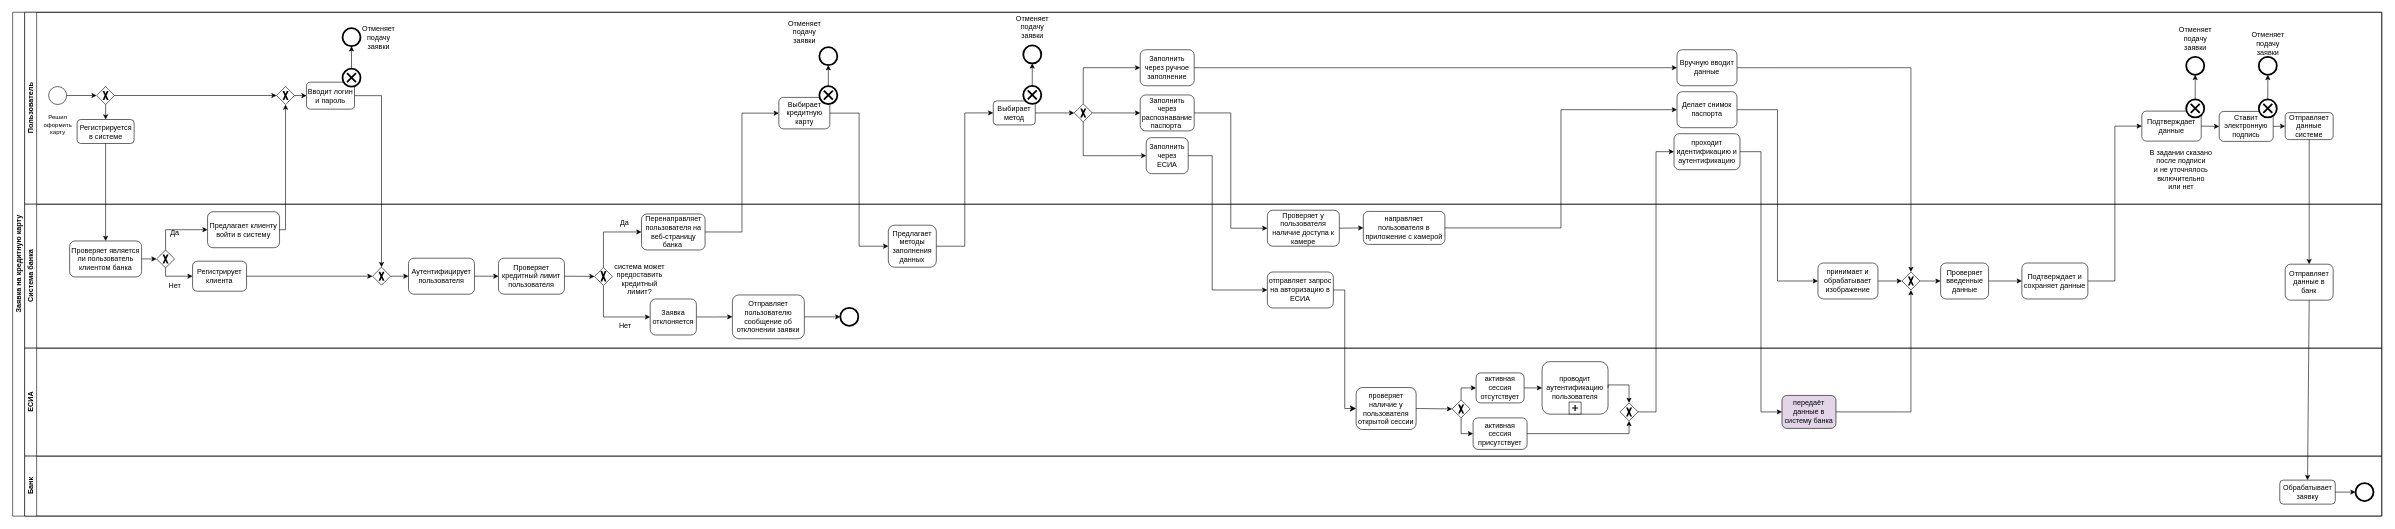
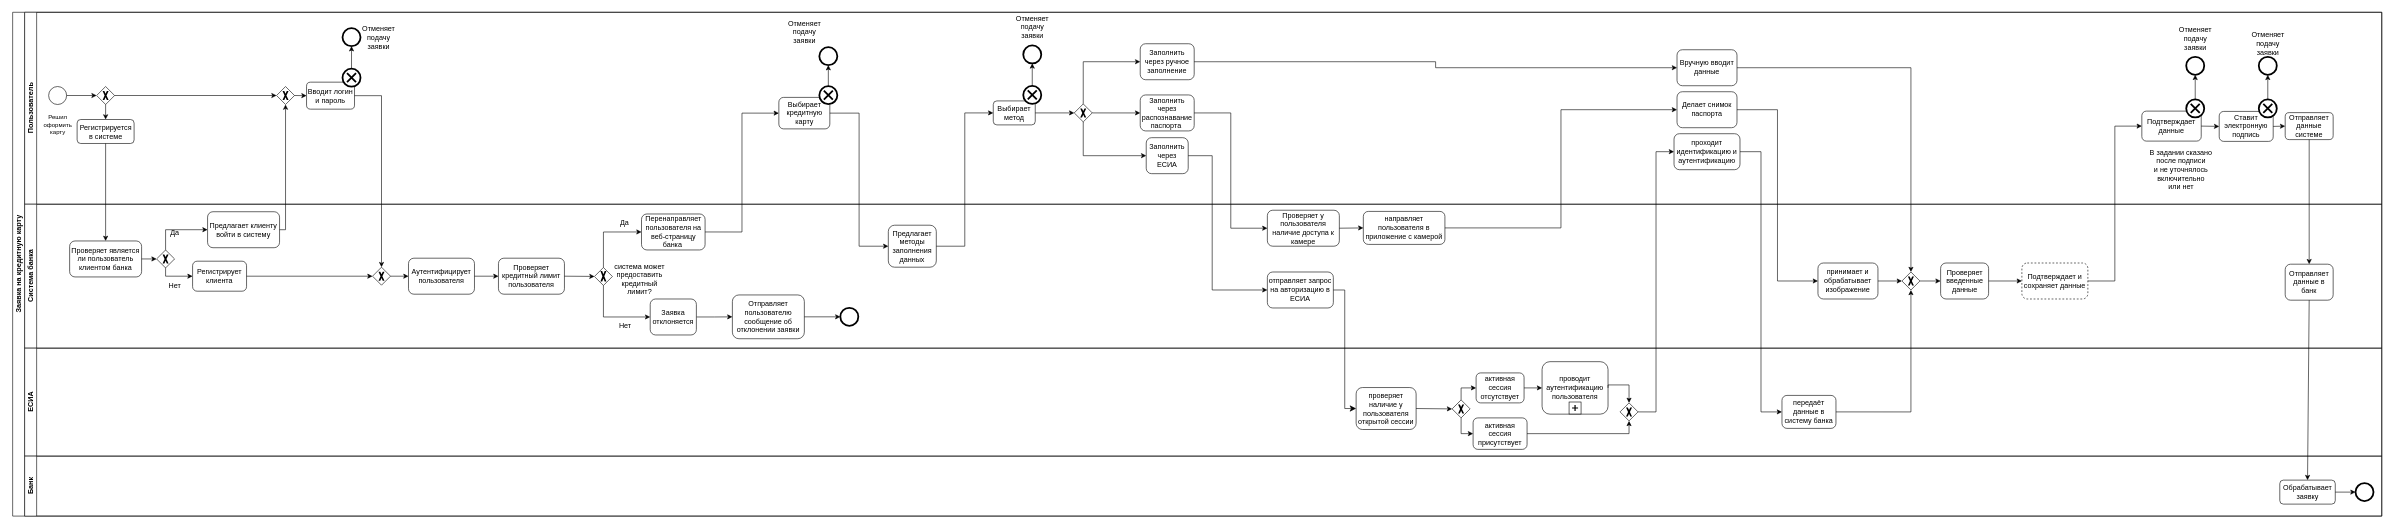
(1167, 68) -> (1167, 62)
(2055, 281) -> (2055, 281)
(1809, 412) -> (1809, 412)
